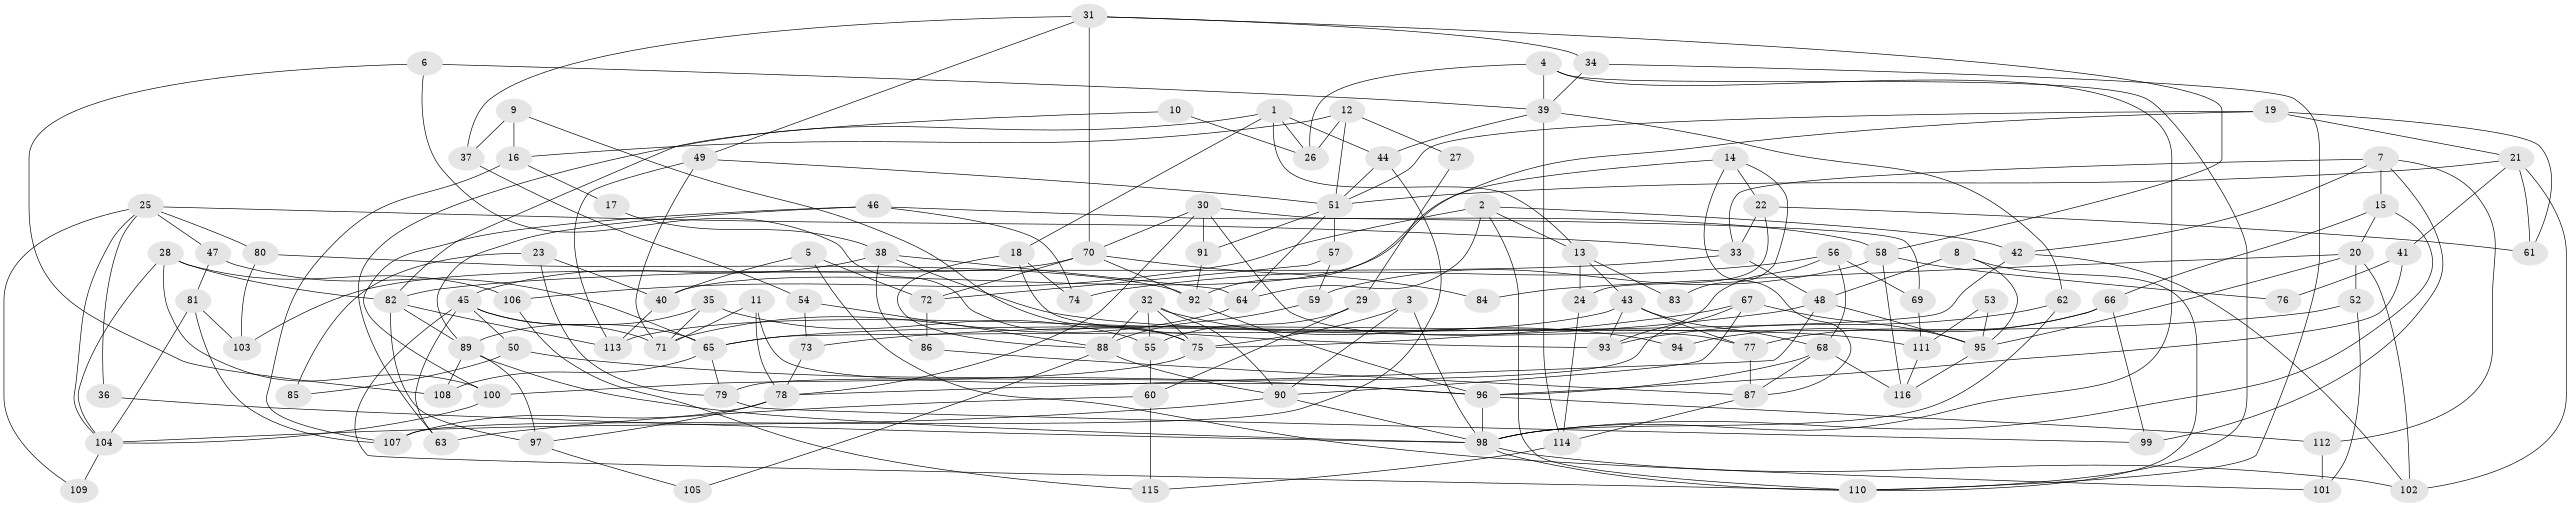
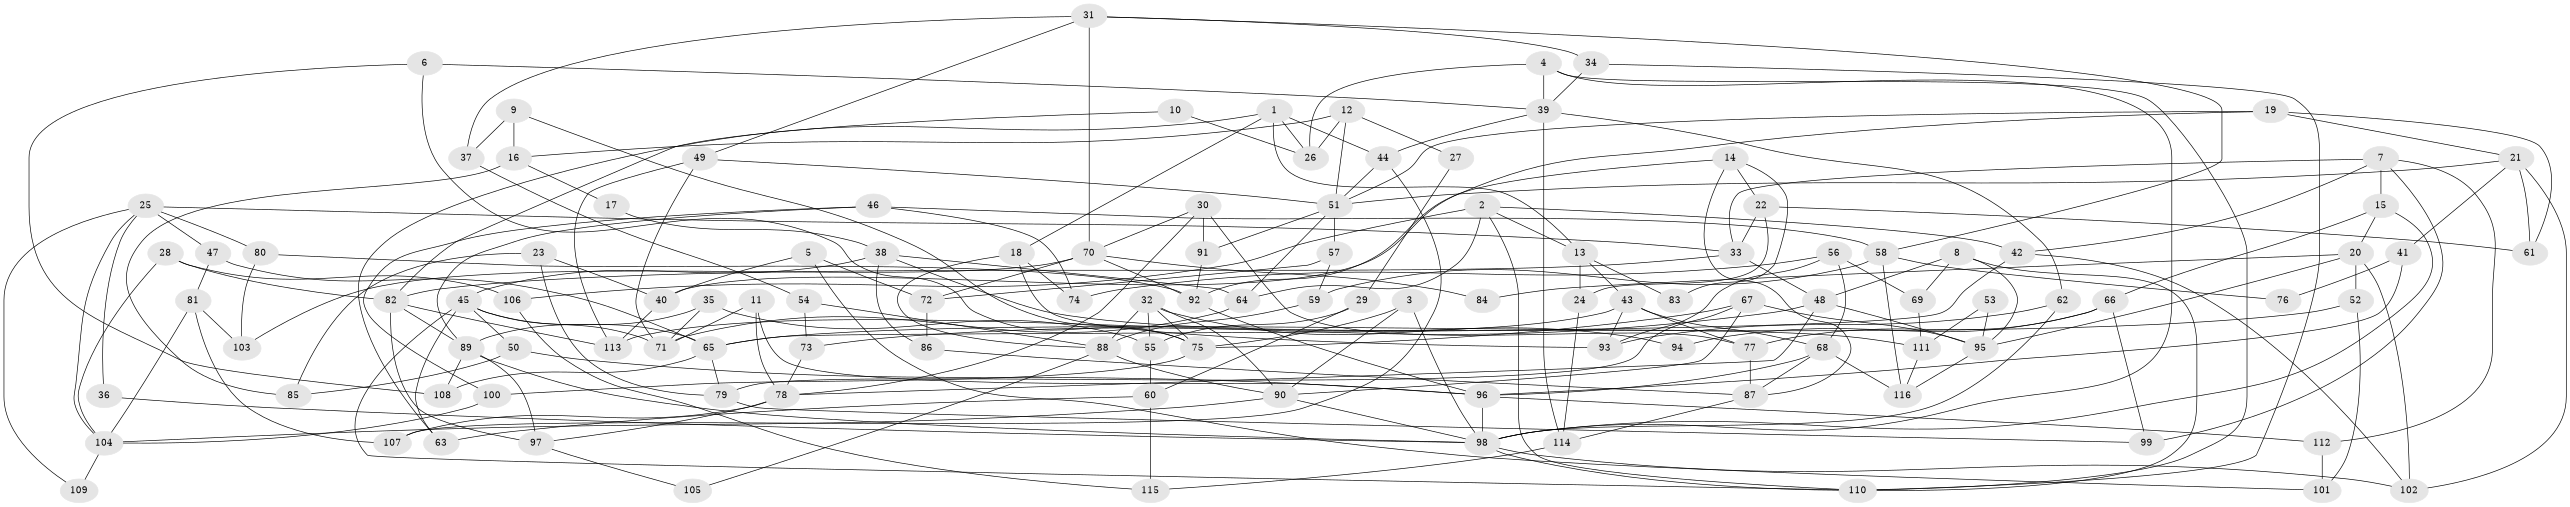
(1589, 222) -> (1938, 277)
(300, 285) -> (227, 204)
(336, 379) -> none
